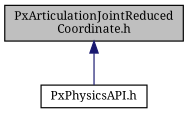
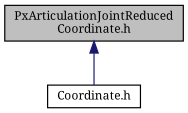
(94, 96) -> (94, 96)
